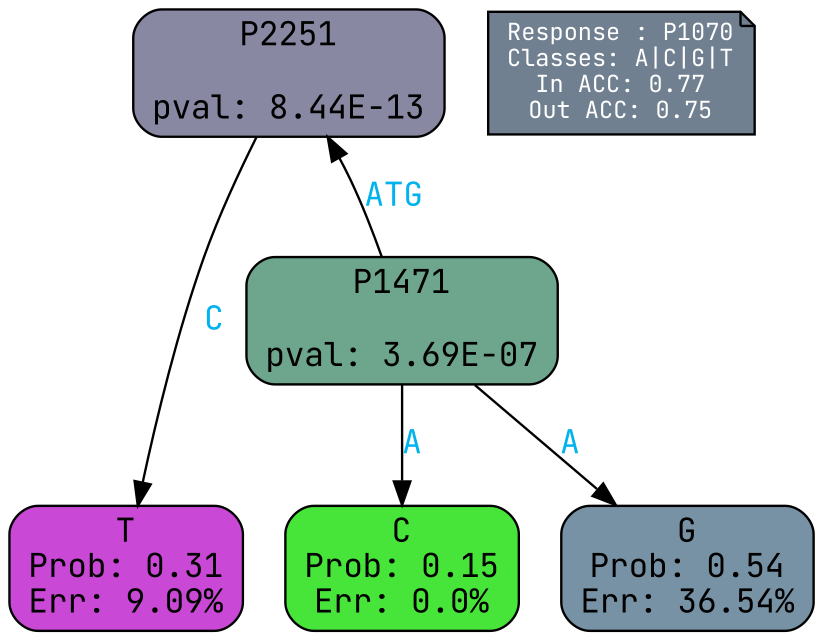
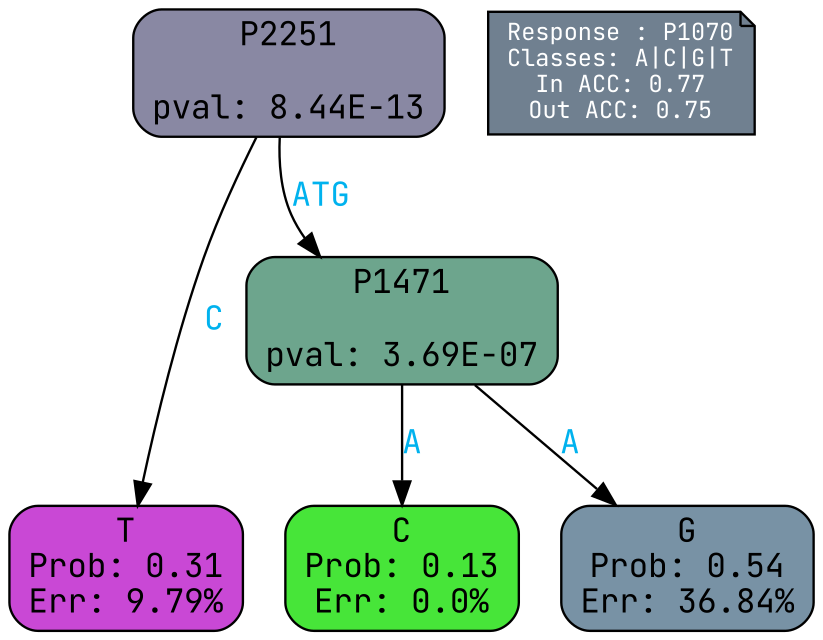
(362, 206) -> (283, 190)
(126, 568) -> (126, 568)
(402, 568) -> (402, 568)
(687, 568) -> (687, 568)
